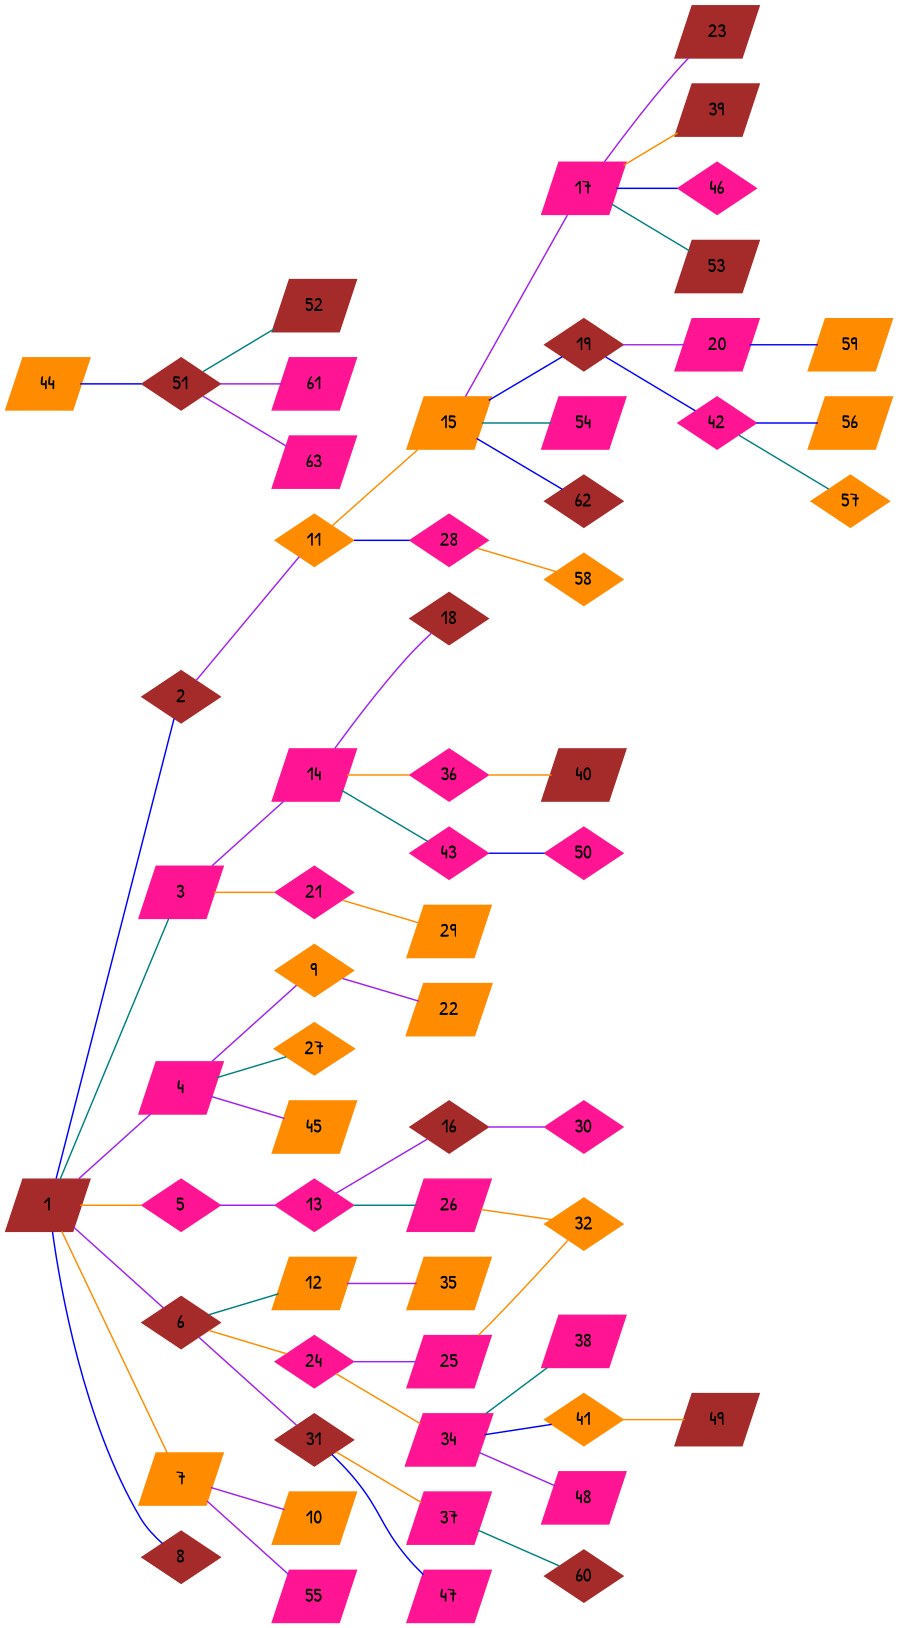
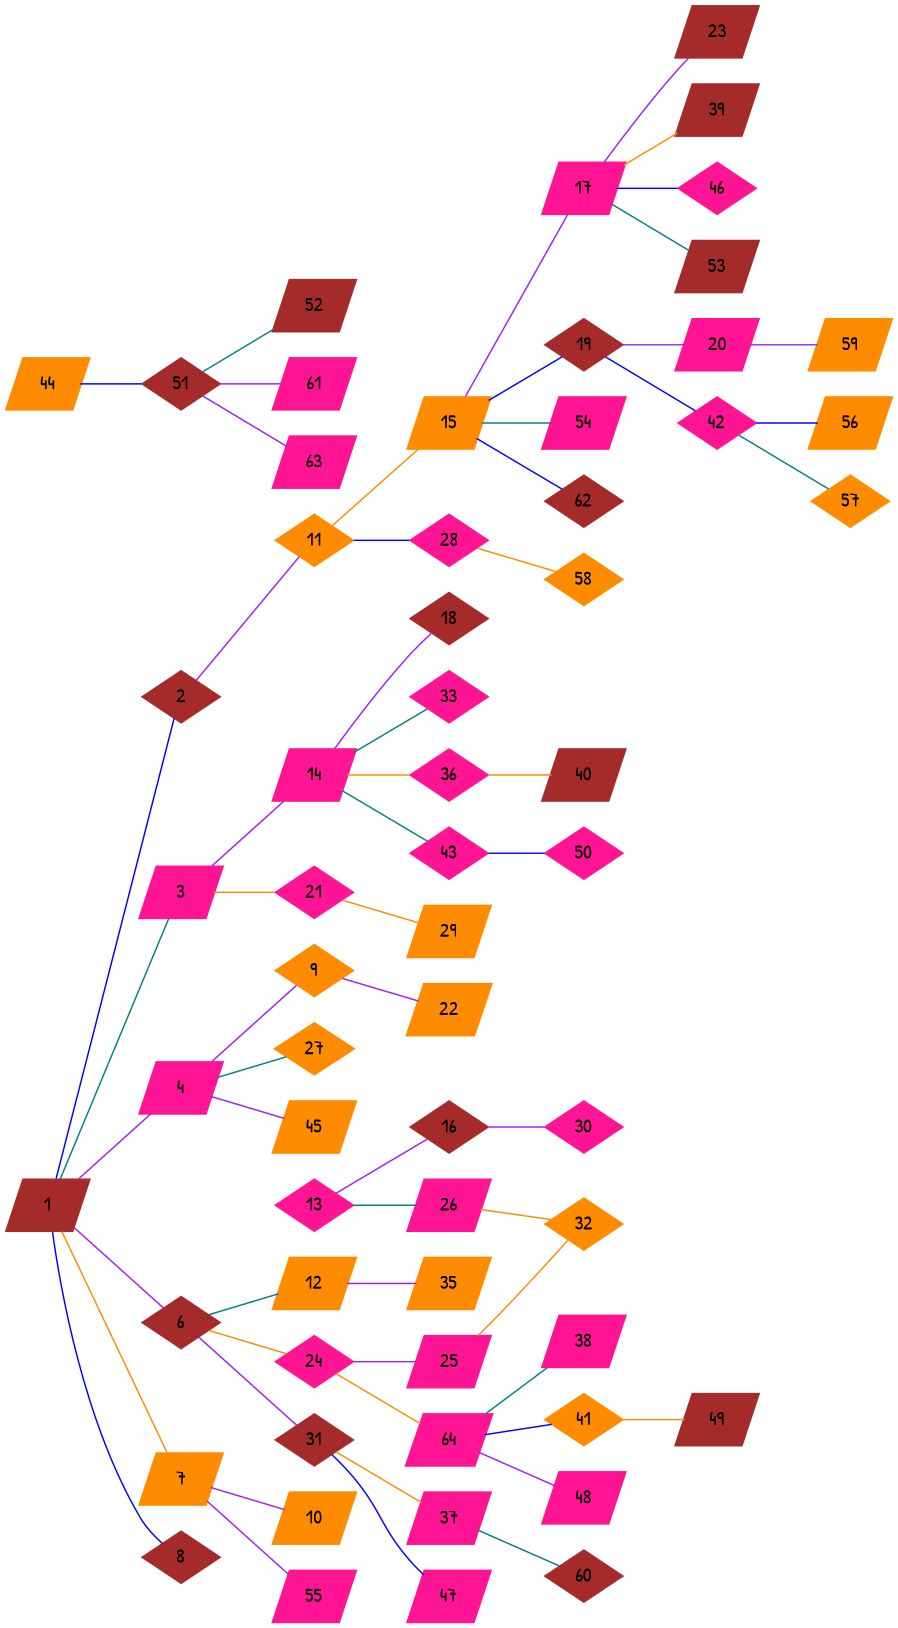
(784, 345) -> (784, 345)
none -> (449, 697)
(181, 1205) -> none
(449, 1440) -> (449, 1440)
